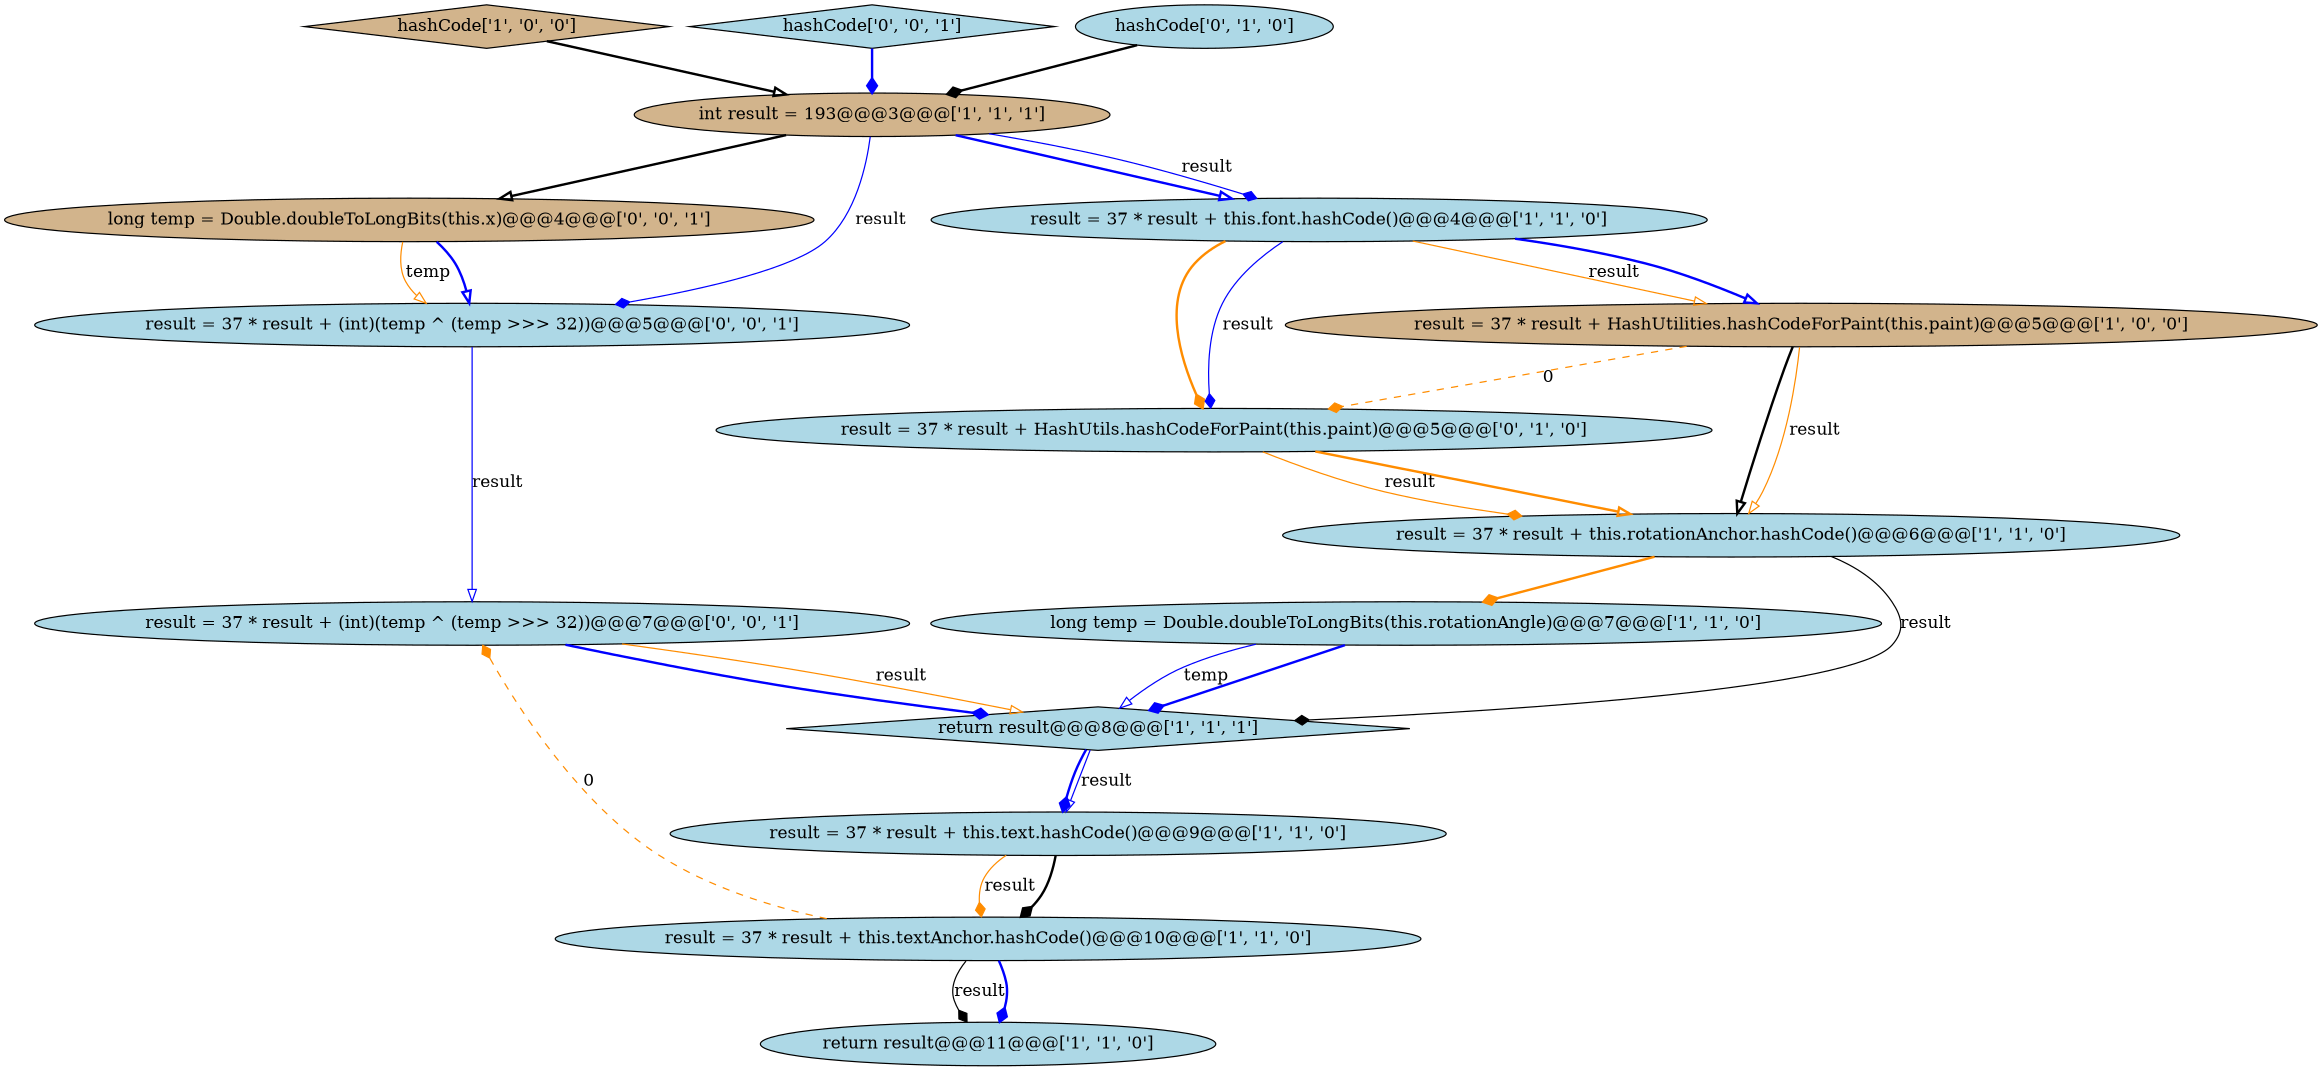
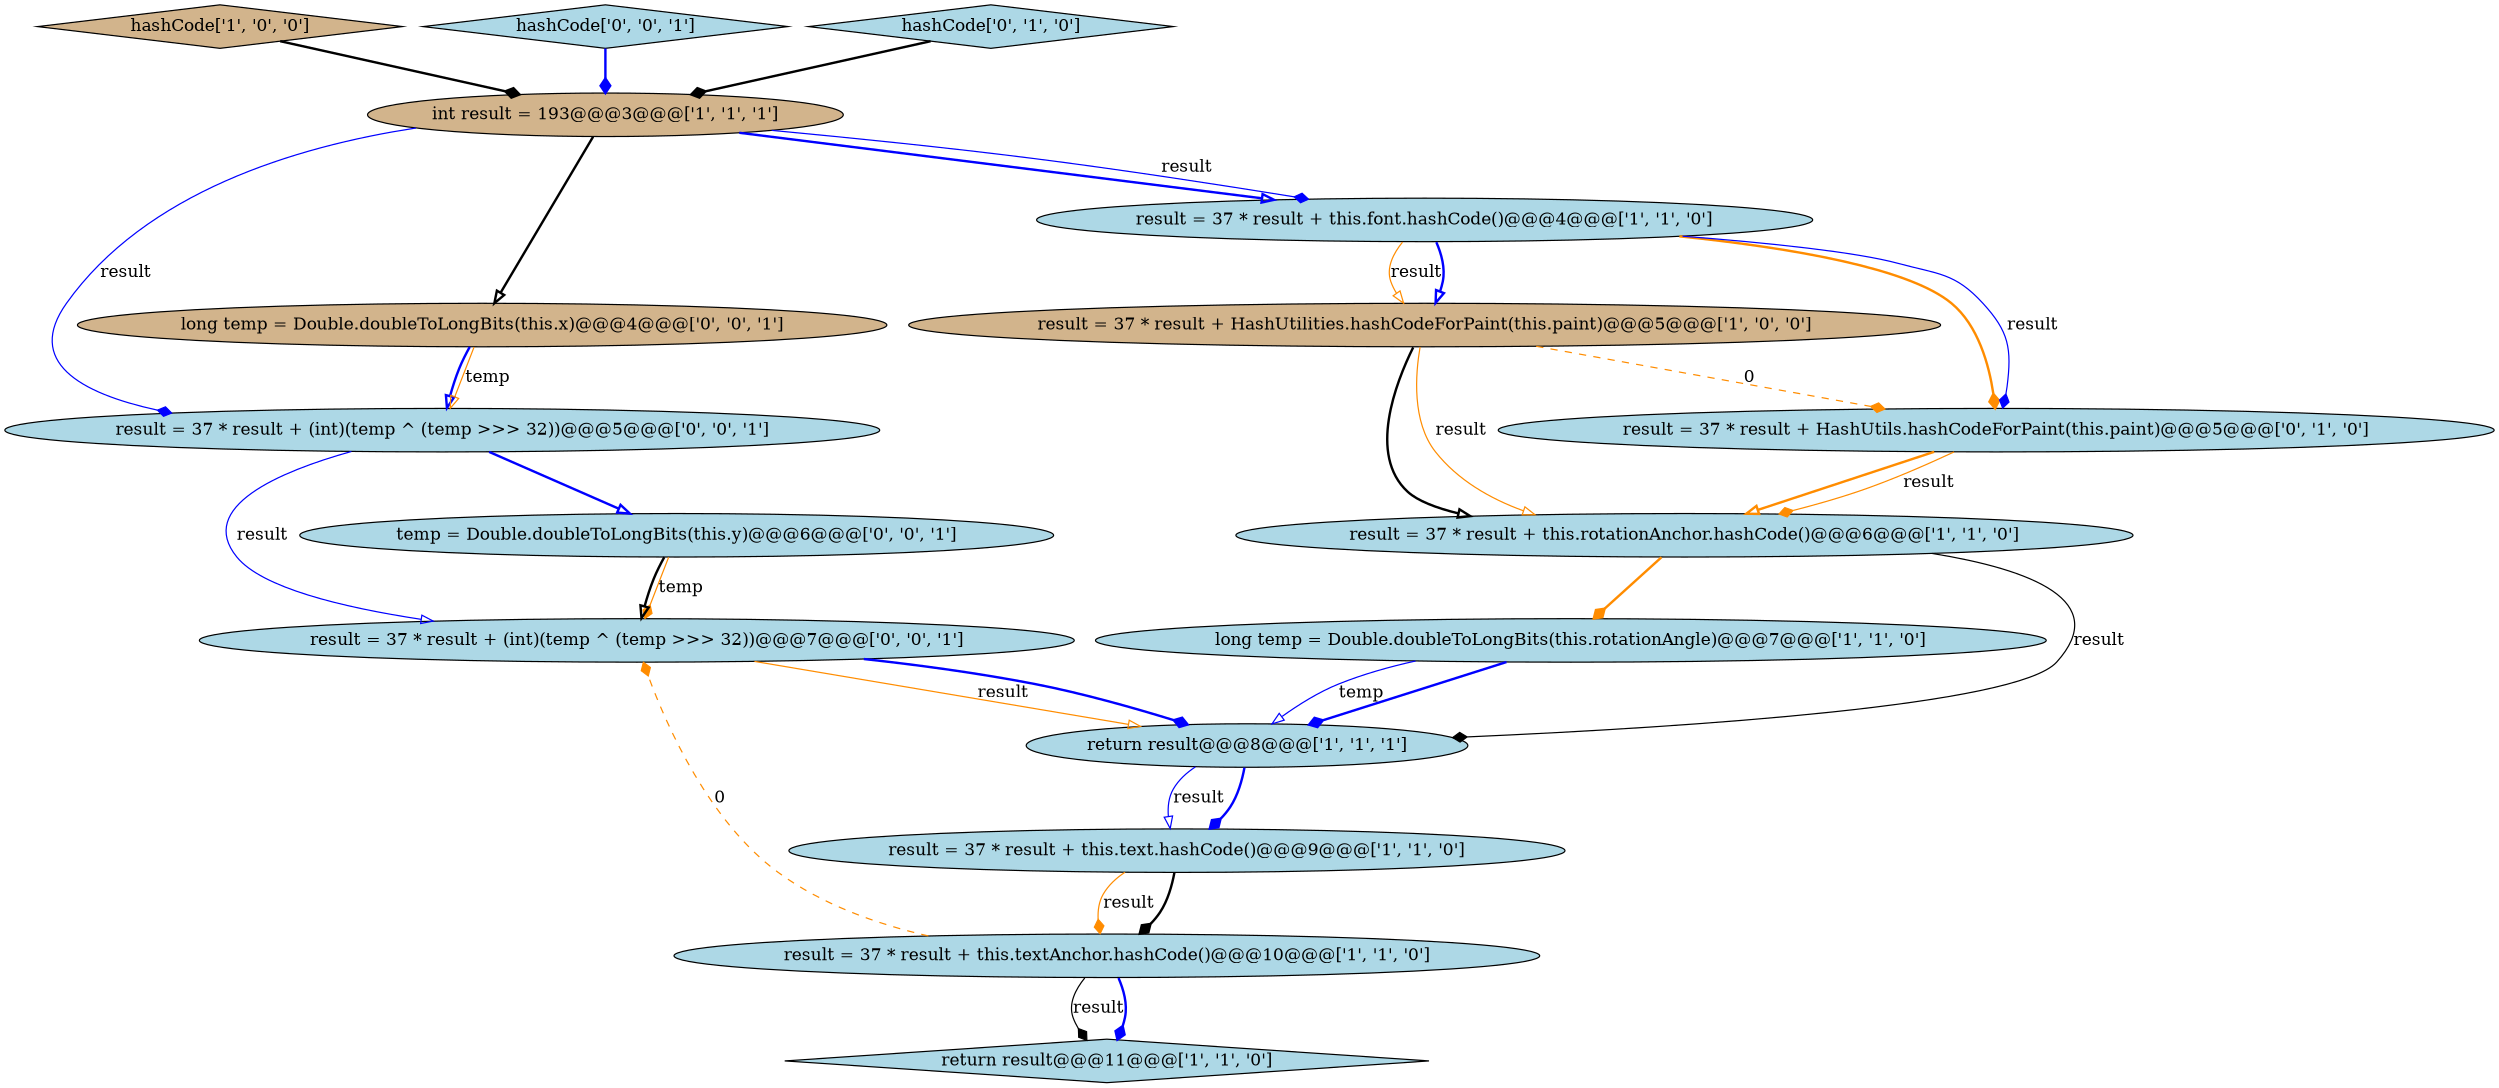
(1204, 27) -> (991, 27)
(660, 66) -> (393, 66)
none -> (677, 535)
(1098, 729) -> (1247, 746)
(988, 1044) -> (1107, 1061)
